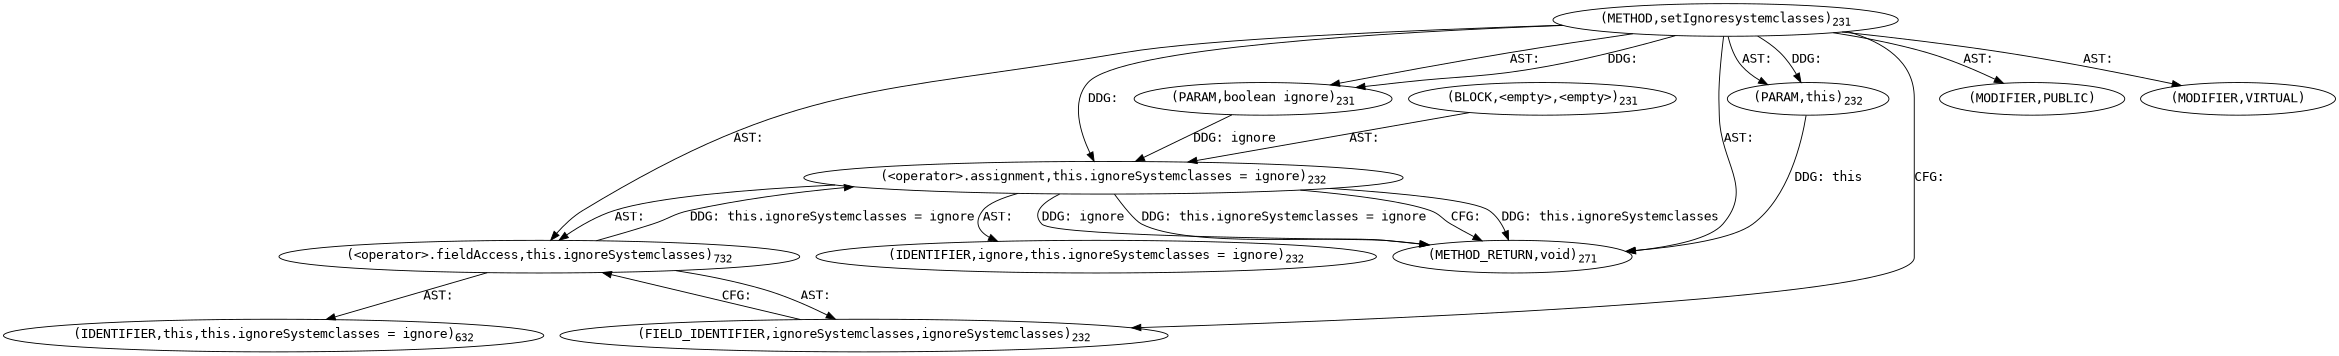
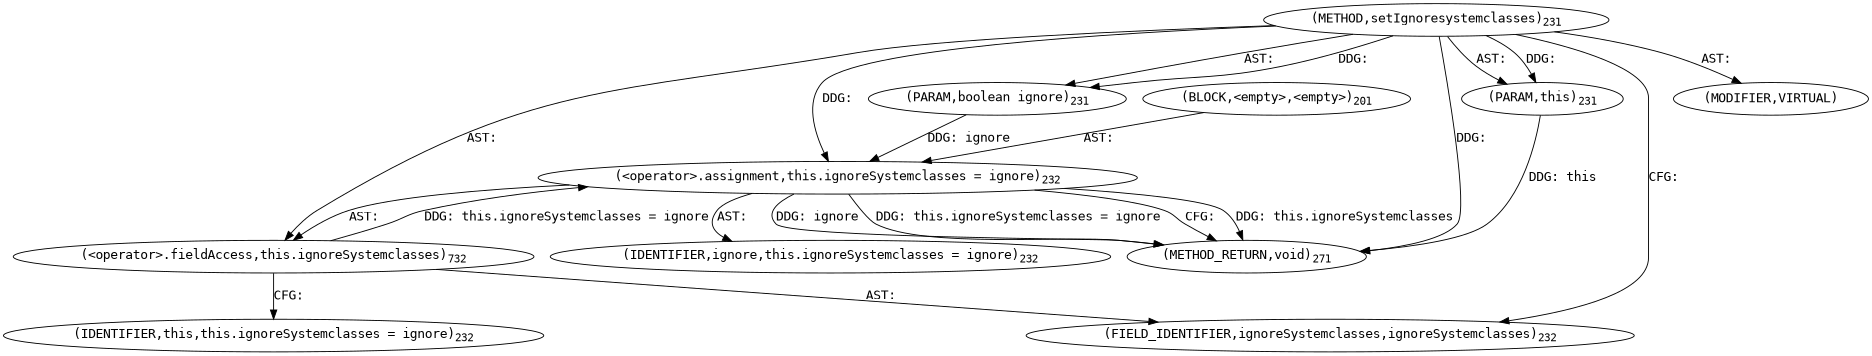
(1629, 97) -> (1363, 97)
(1853, 97) -> (1588, 97)
(2032, 99) -> none
(1743, 138) -> (1475, 138)
(442, 296) -> (293, 296)
(706, 297) -> none
(465, 334) -> (465, 334)
